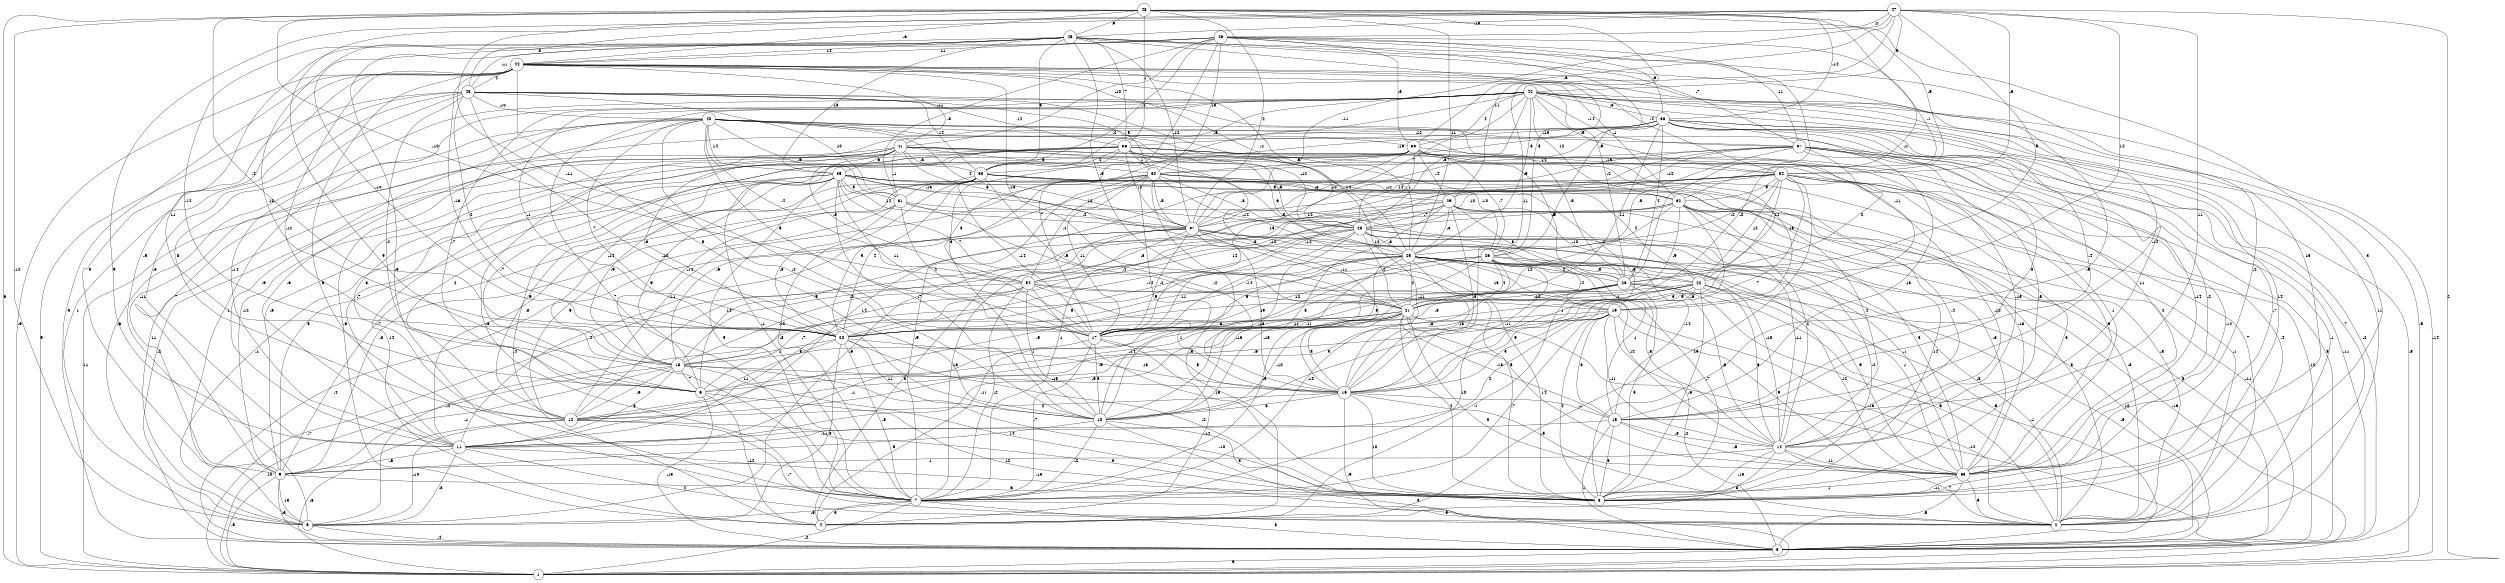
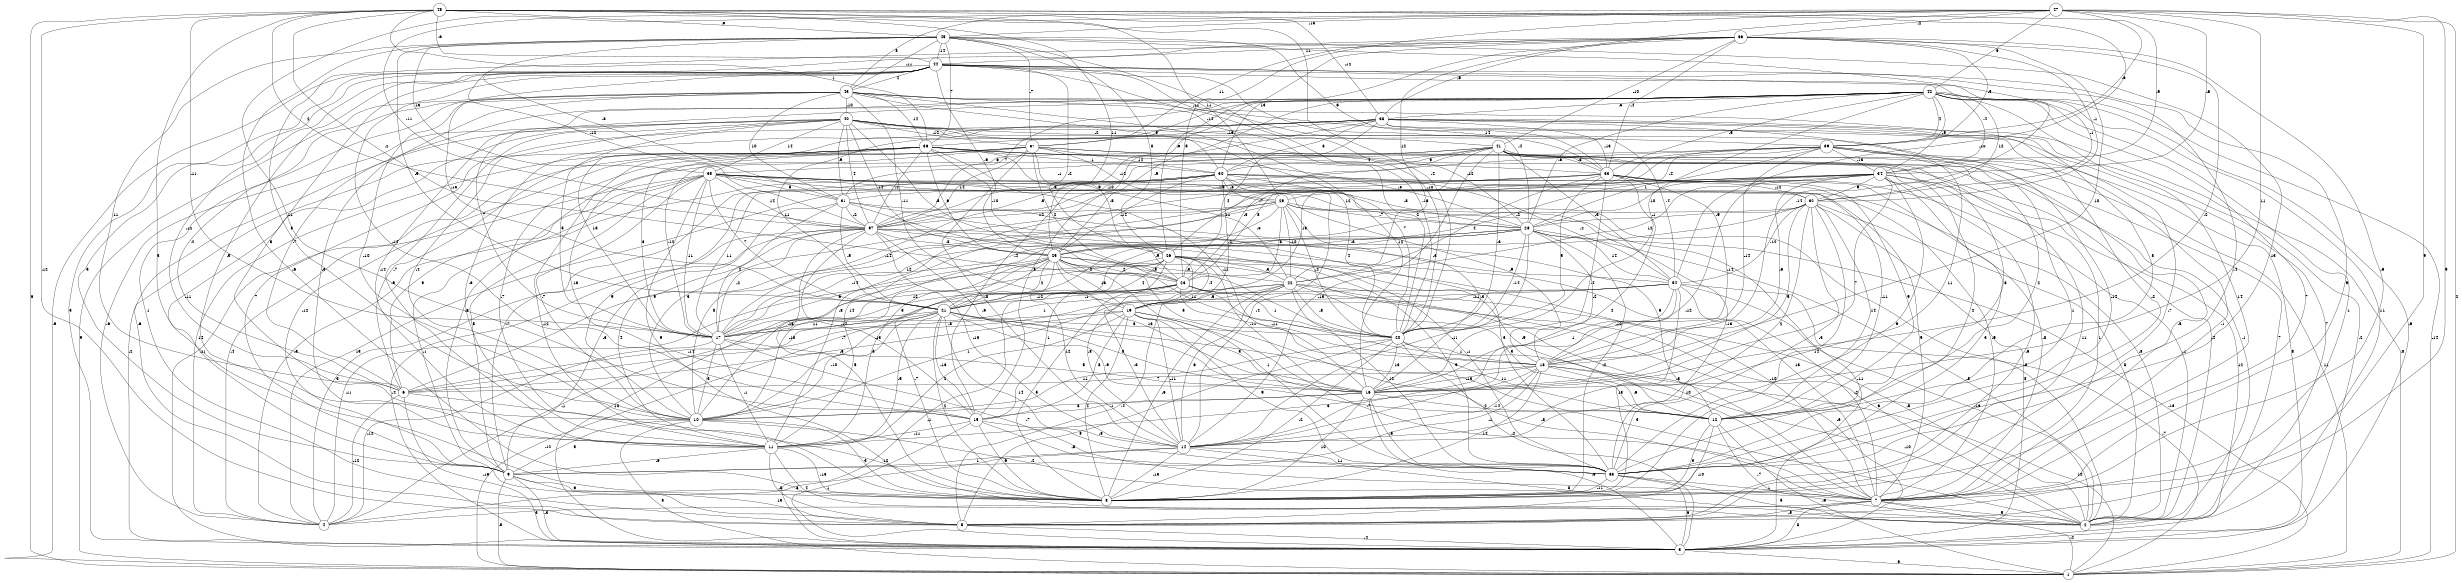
(1221, 37) -> (1741, 37)
none -> (1371, 427)
(1950, 488) -> (1569, 488)
(1926, 513) -> (1688, 513)
